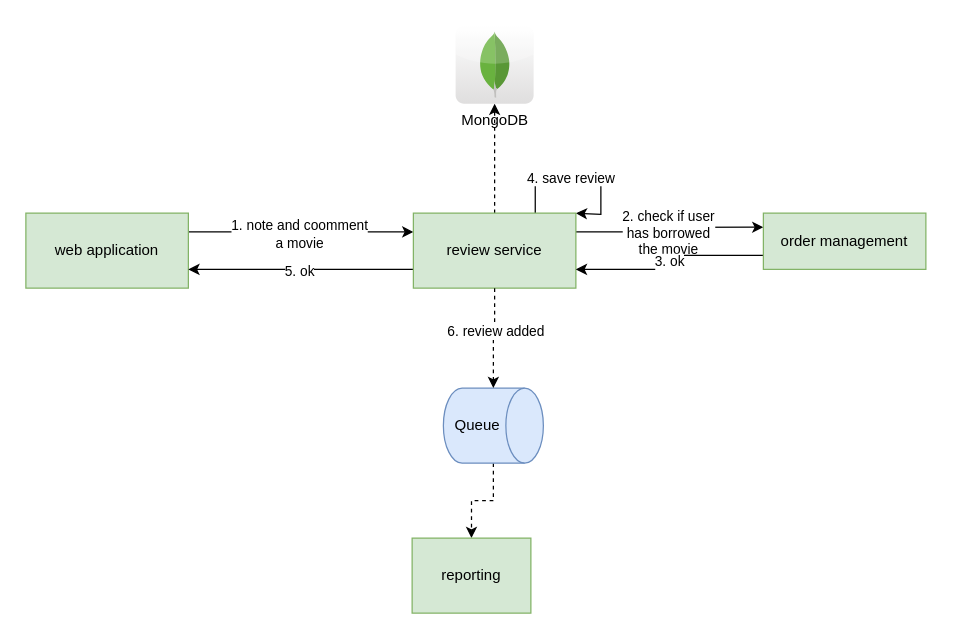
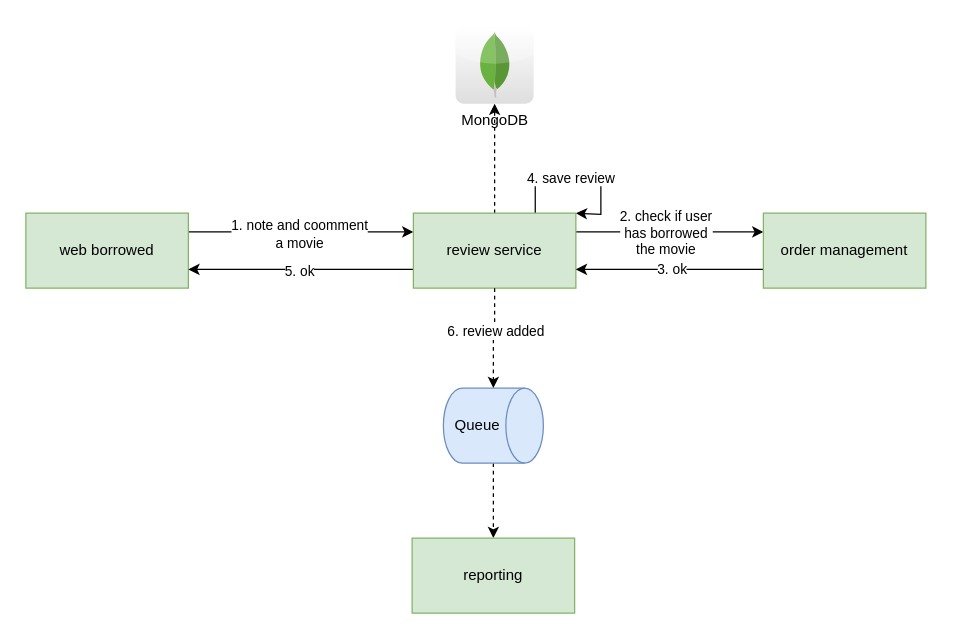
(844, 241) -> (844, 251)
(107, 251) -> (107, 251)
(471, 576) -> (493, 576)
